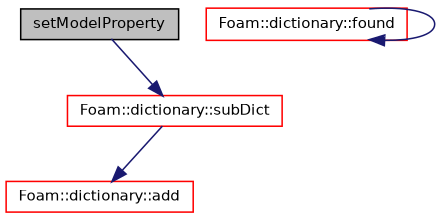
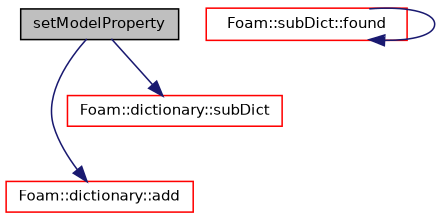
(307, 24) -> (307, 24)
(142, 148) -> (52, 103)
